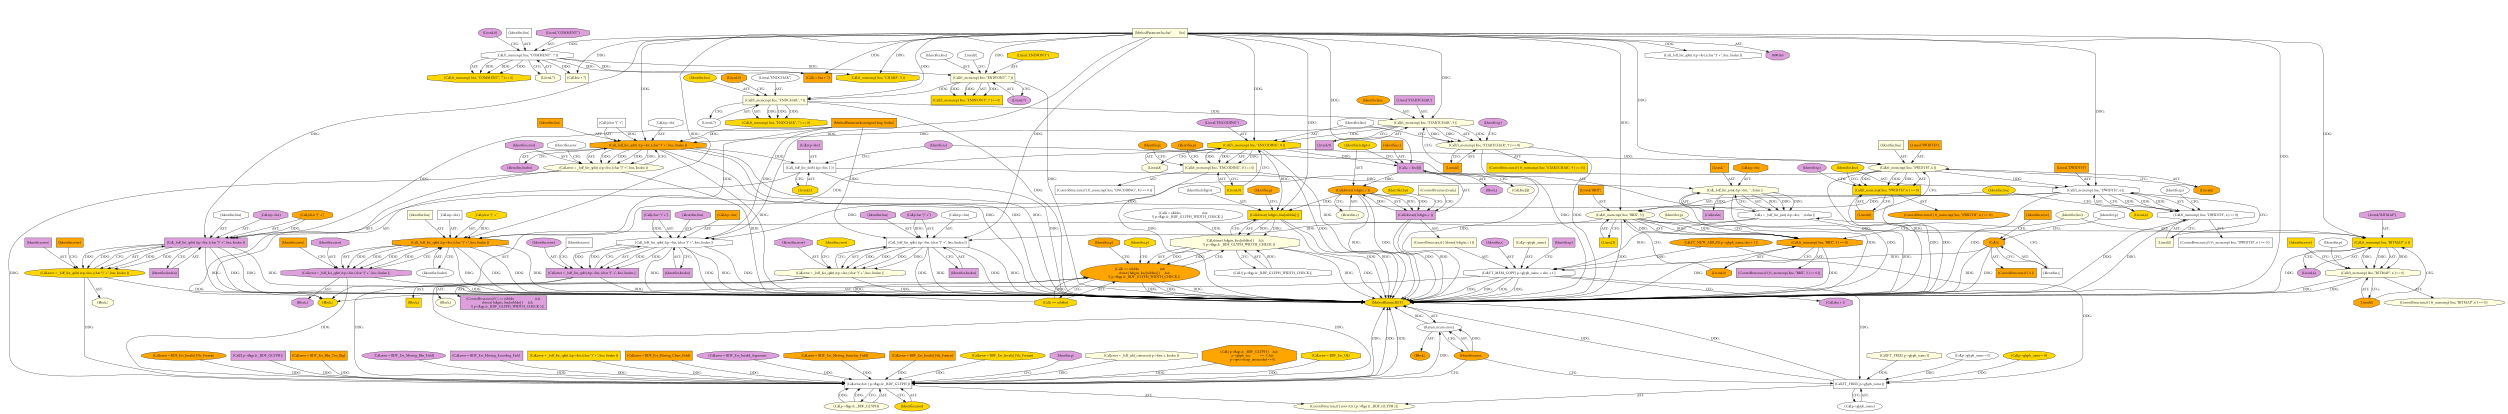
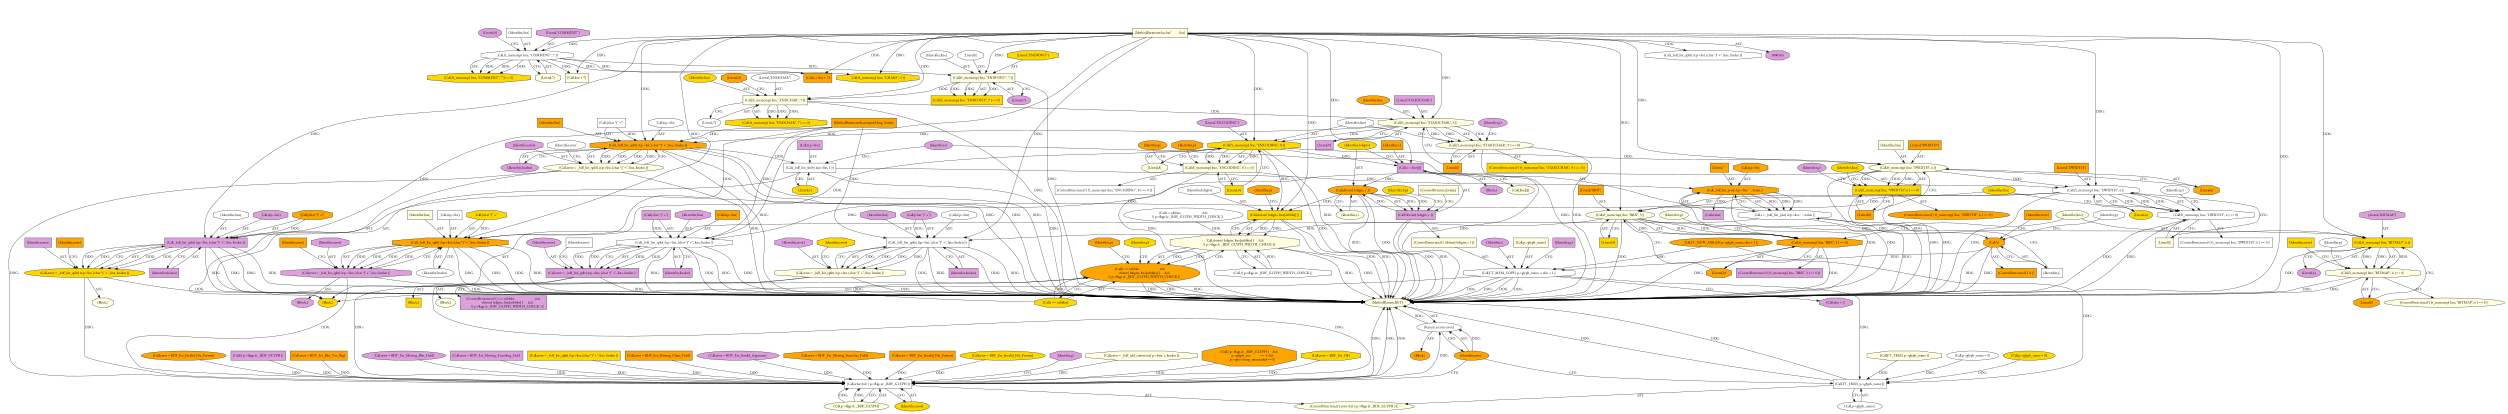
(1735, 190) -> (1735, 190)
(1637, 235) -> (1906, 233)
(1387, 303) -> (1387, 303)
